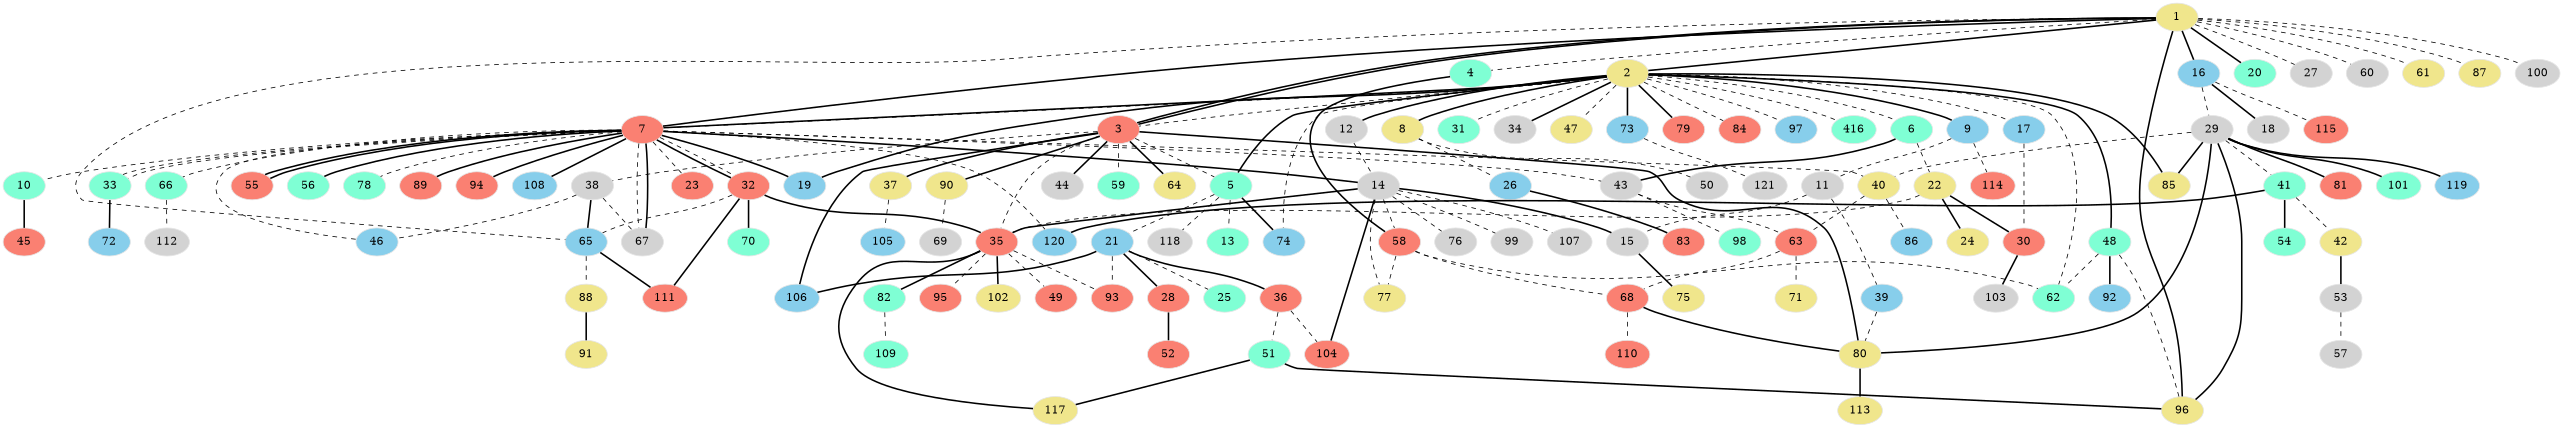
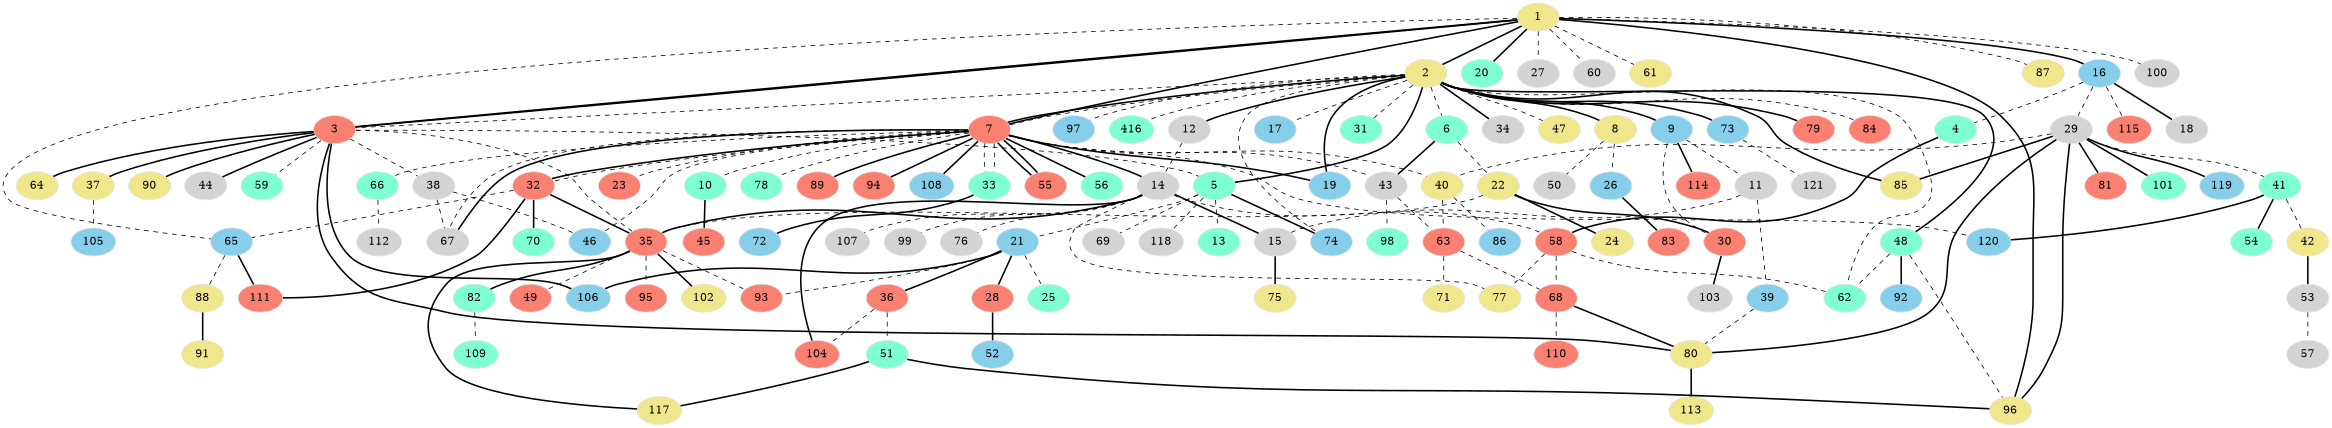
(1823, 42) -> (2029, 104)
(1982, 162) -> (1685, 158)
(2024, 186) -> (1668, 198)
(589, 214) -> none
(944, 214) -> (1165, 211)
(1168, 354) -> (993, 354)
